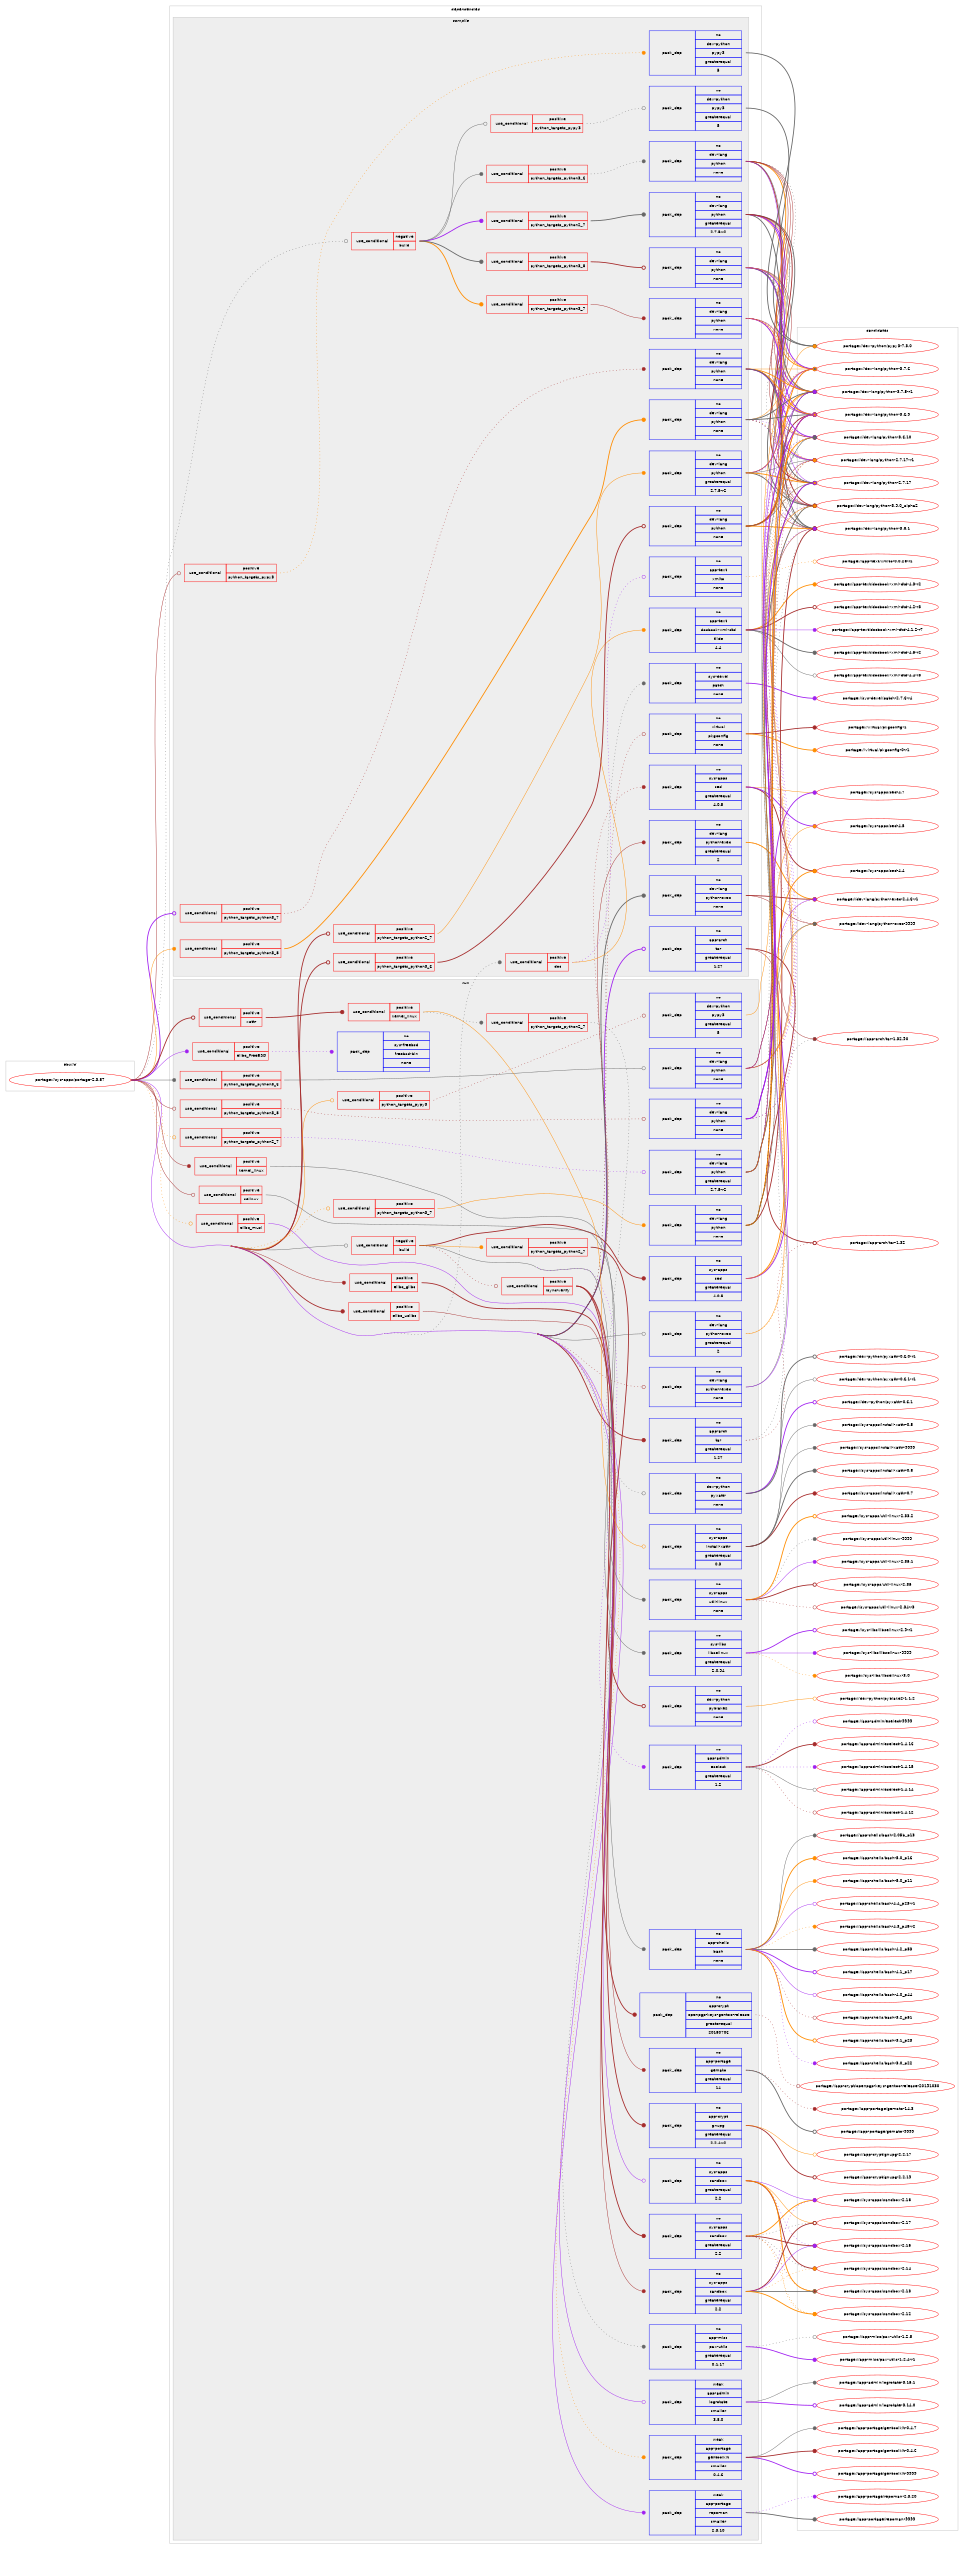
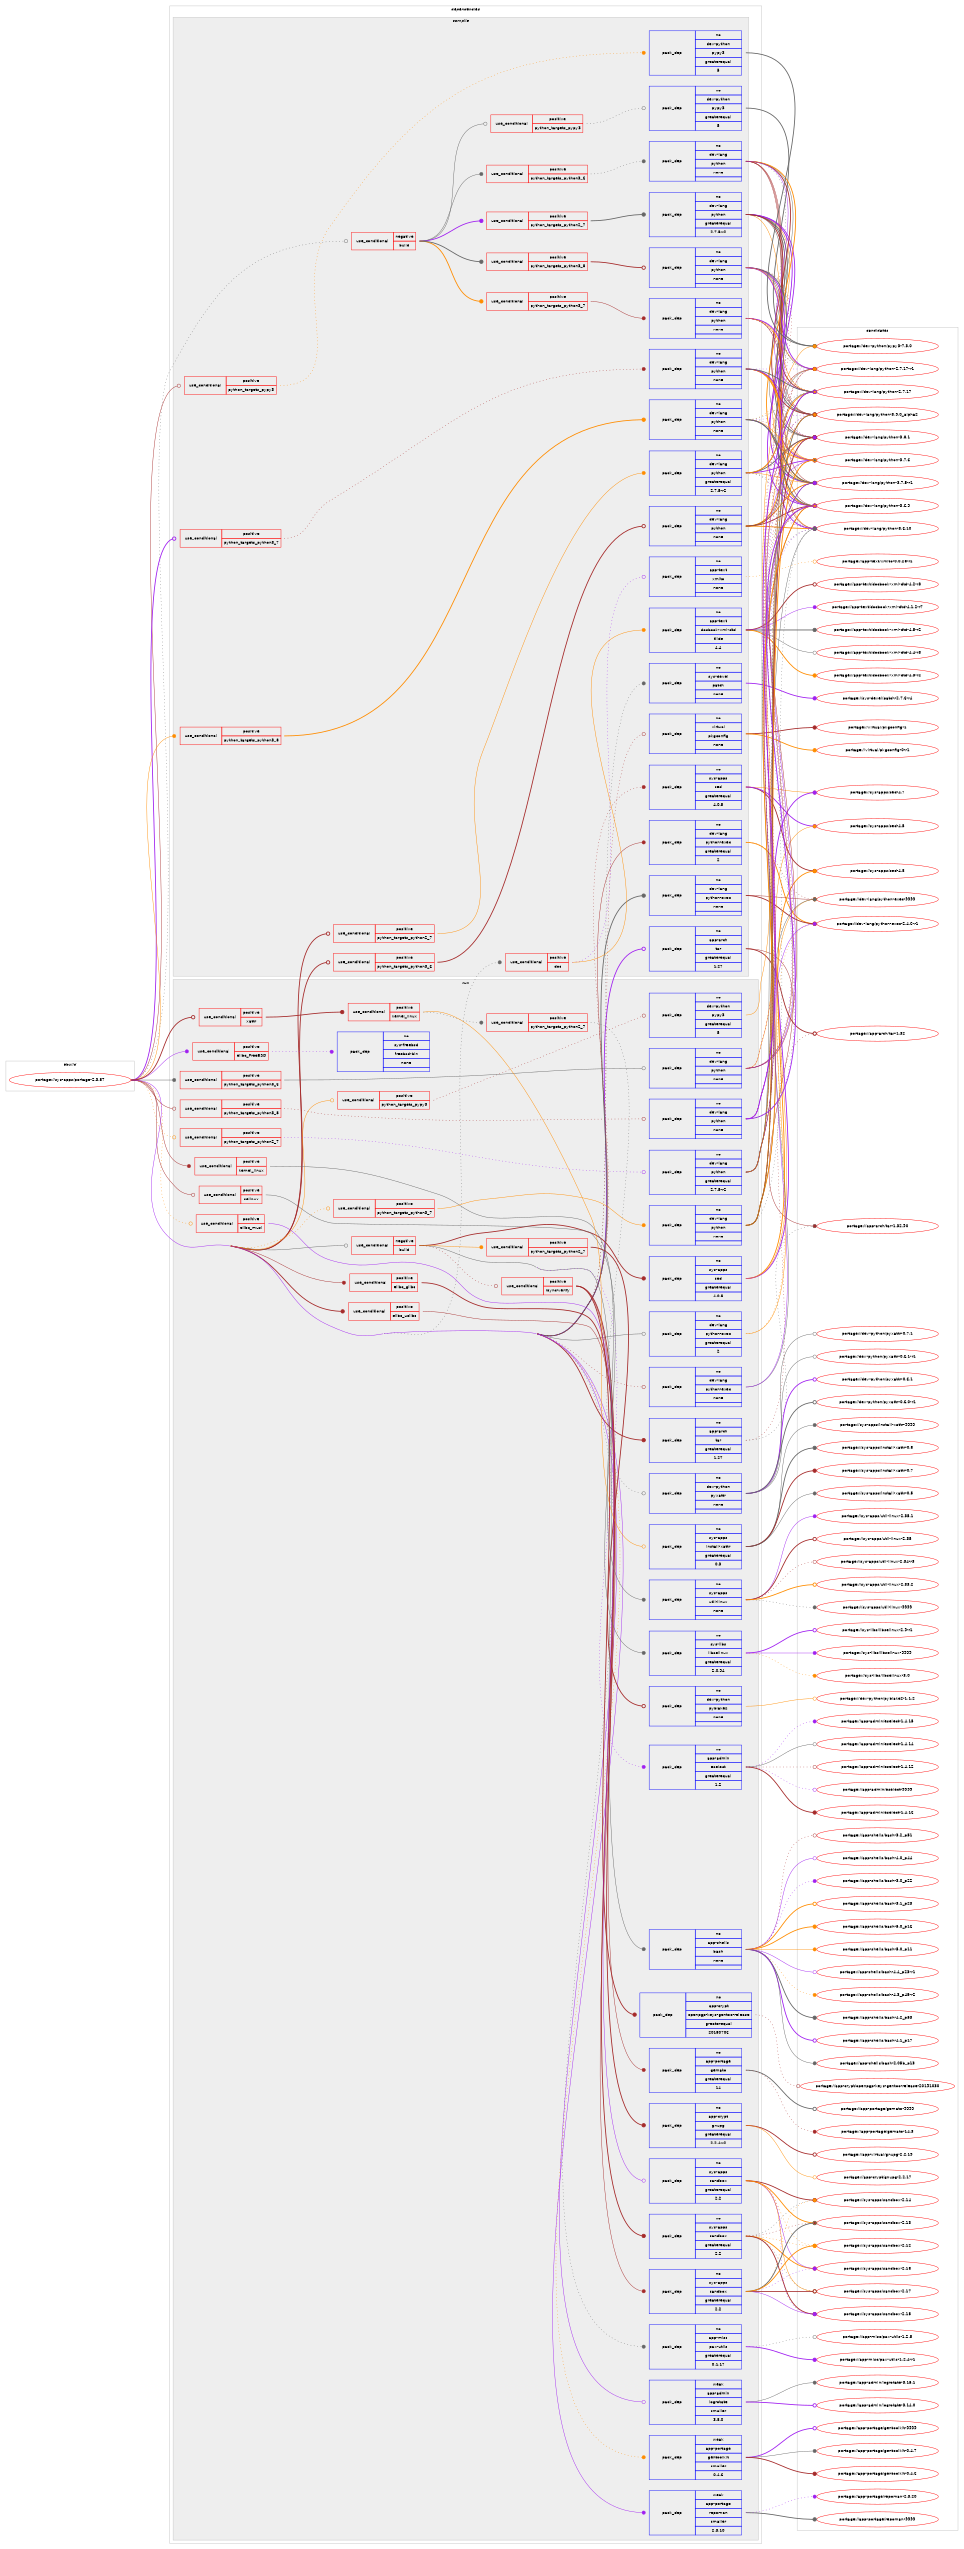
(878, 871) -> (878, 871)
none -> (878, 1334)
(878, 2177) -> (878, 2155)
